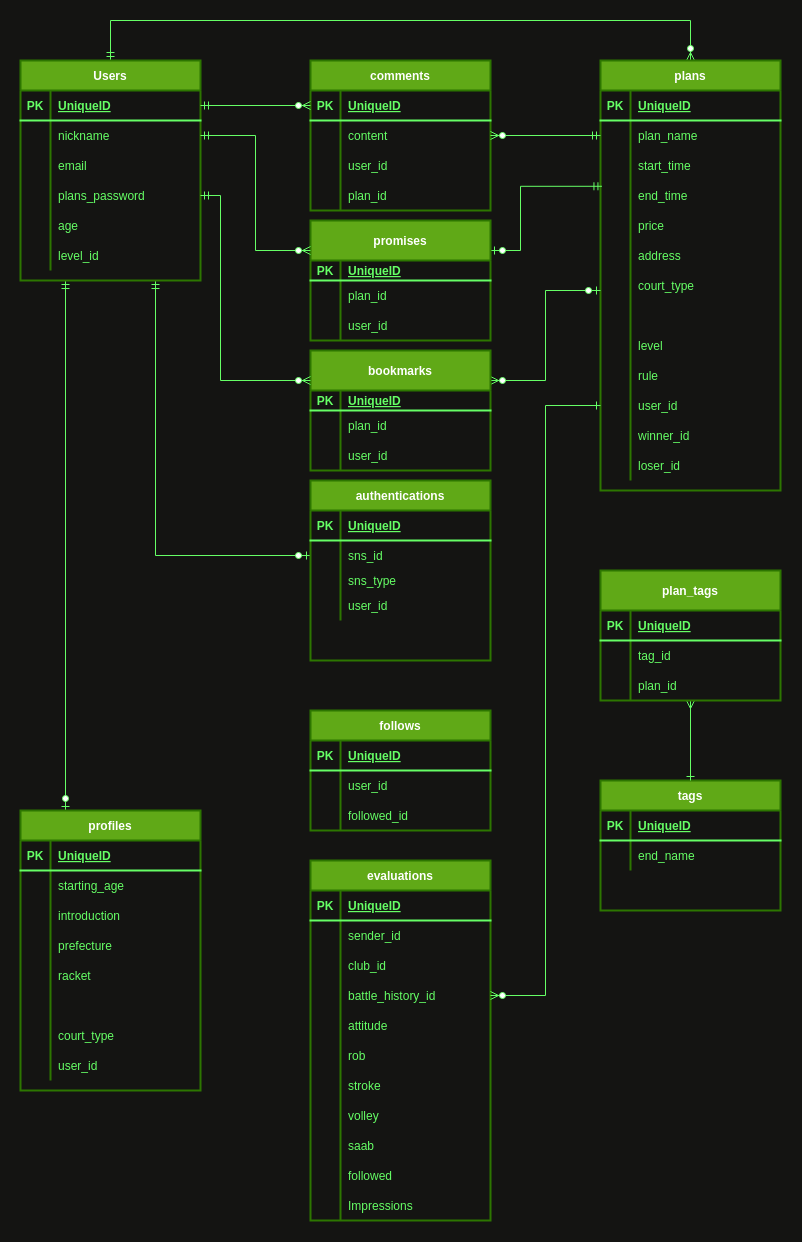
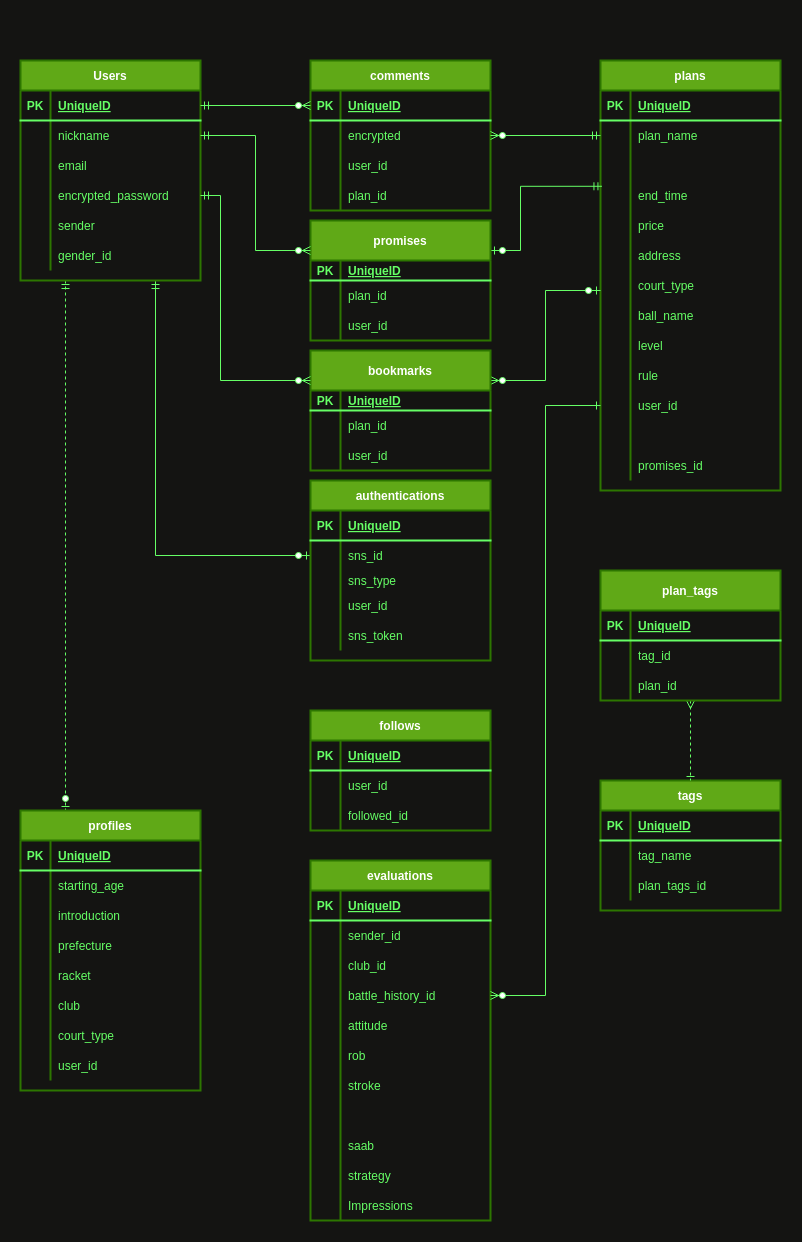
(401, 21) -> none
(372, 136) -> (378, 136)
(706, 166) -> none
(103, 196) -> (118, 196)
(68, 226) -> (78, 226)
(80, 256) -> (87, 256)
none -> (706, 316)
(706, 436) -> none
(662, 466) -> (672, 466)
(66, 546) -> (66, 546)
none -> (416, 636)
(691, 741) -> (691, 741)
(665, 856) -> (665, 856)
none -> (706, 886)
none -> (126, 1006)
(416, 1116) -> none
(372, 1176) -> (375, 1176)
